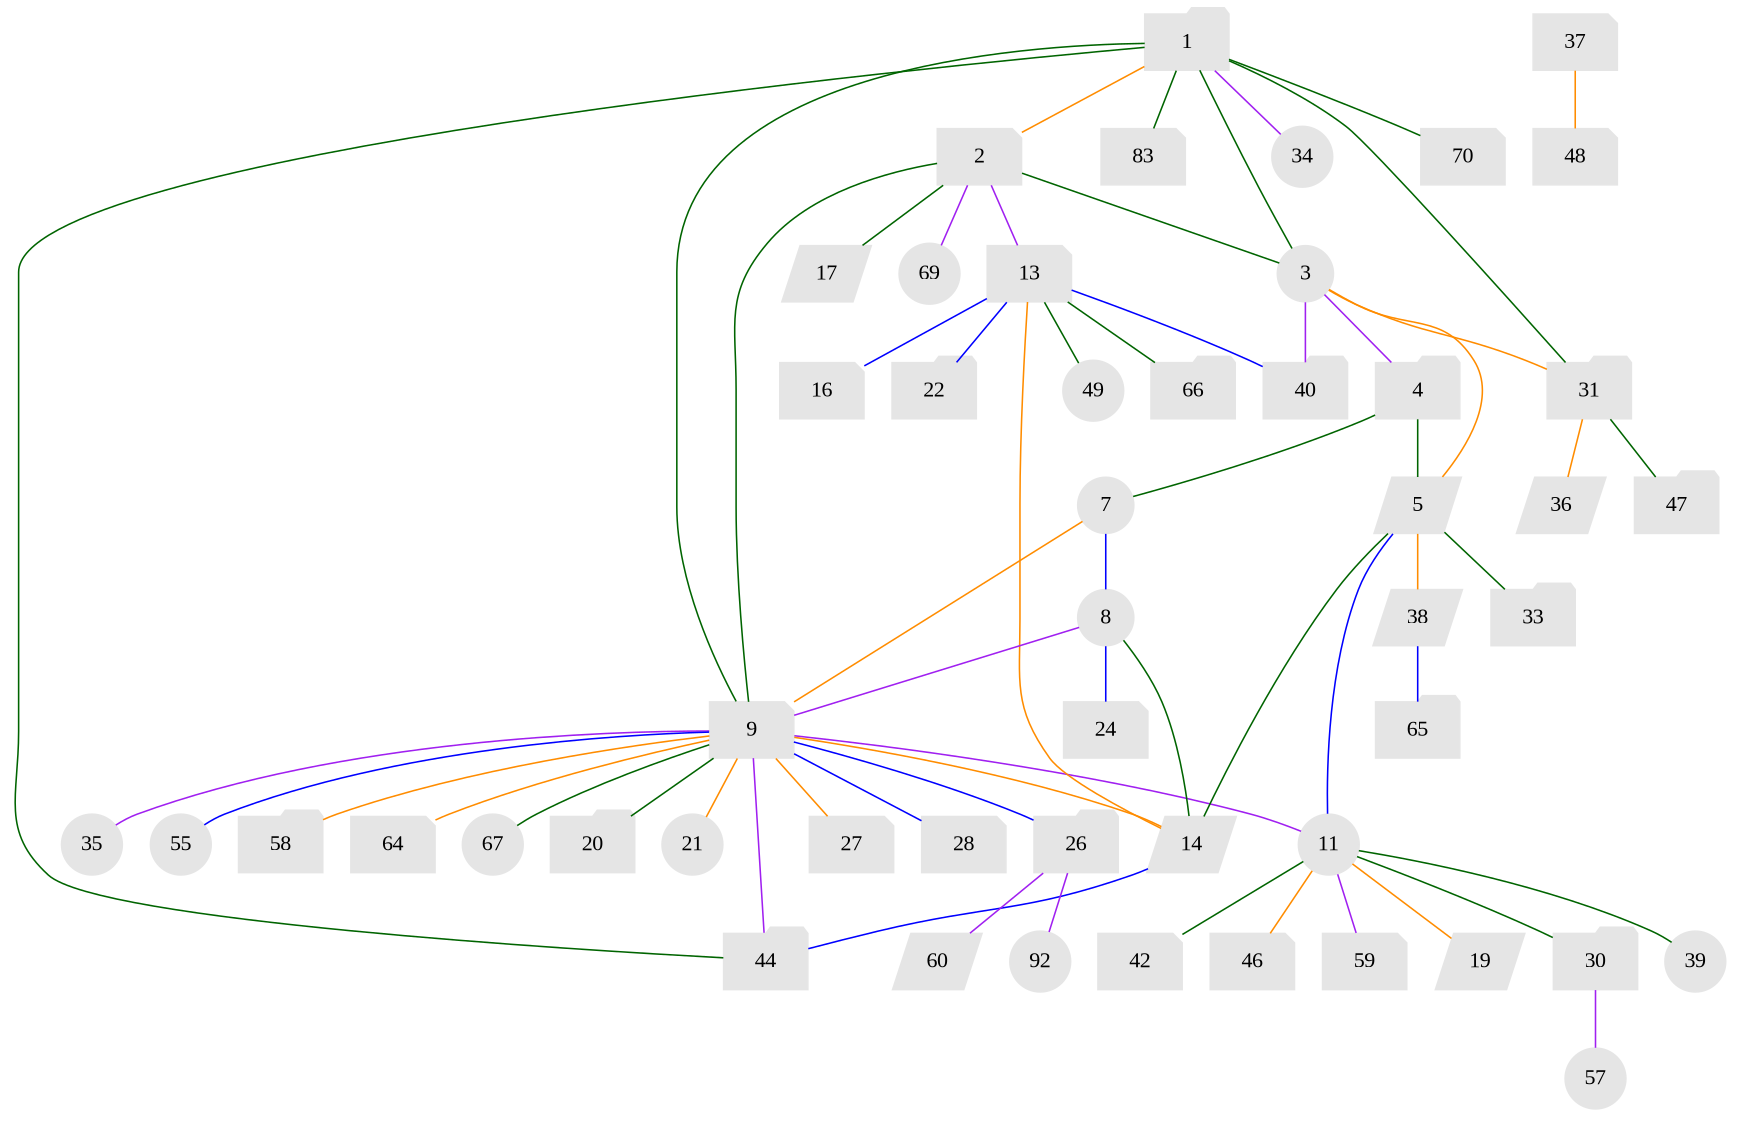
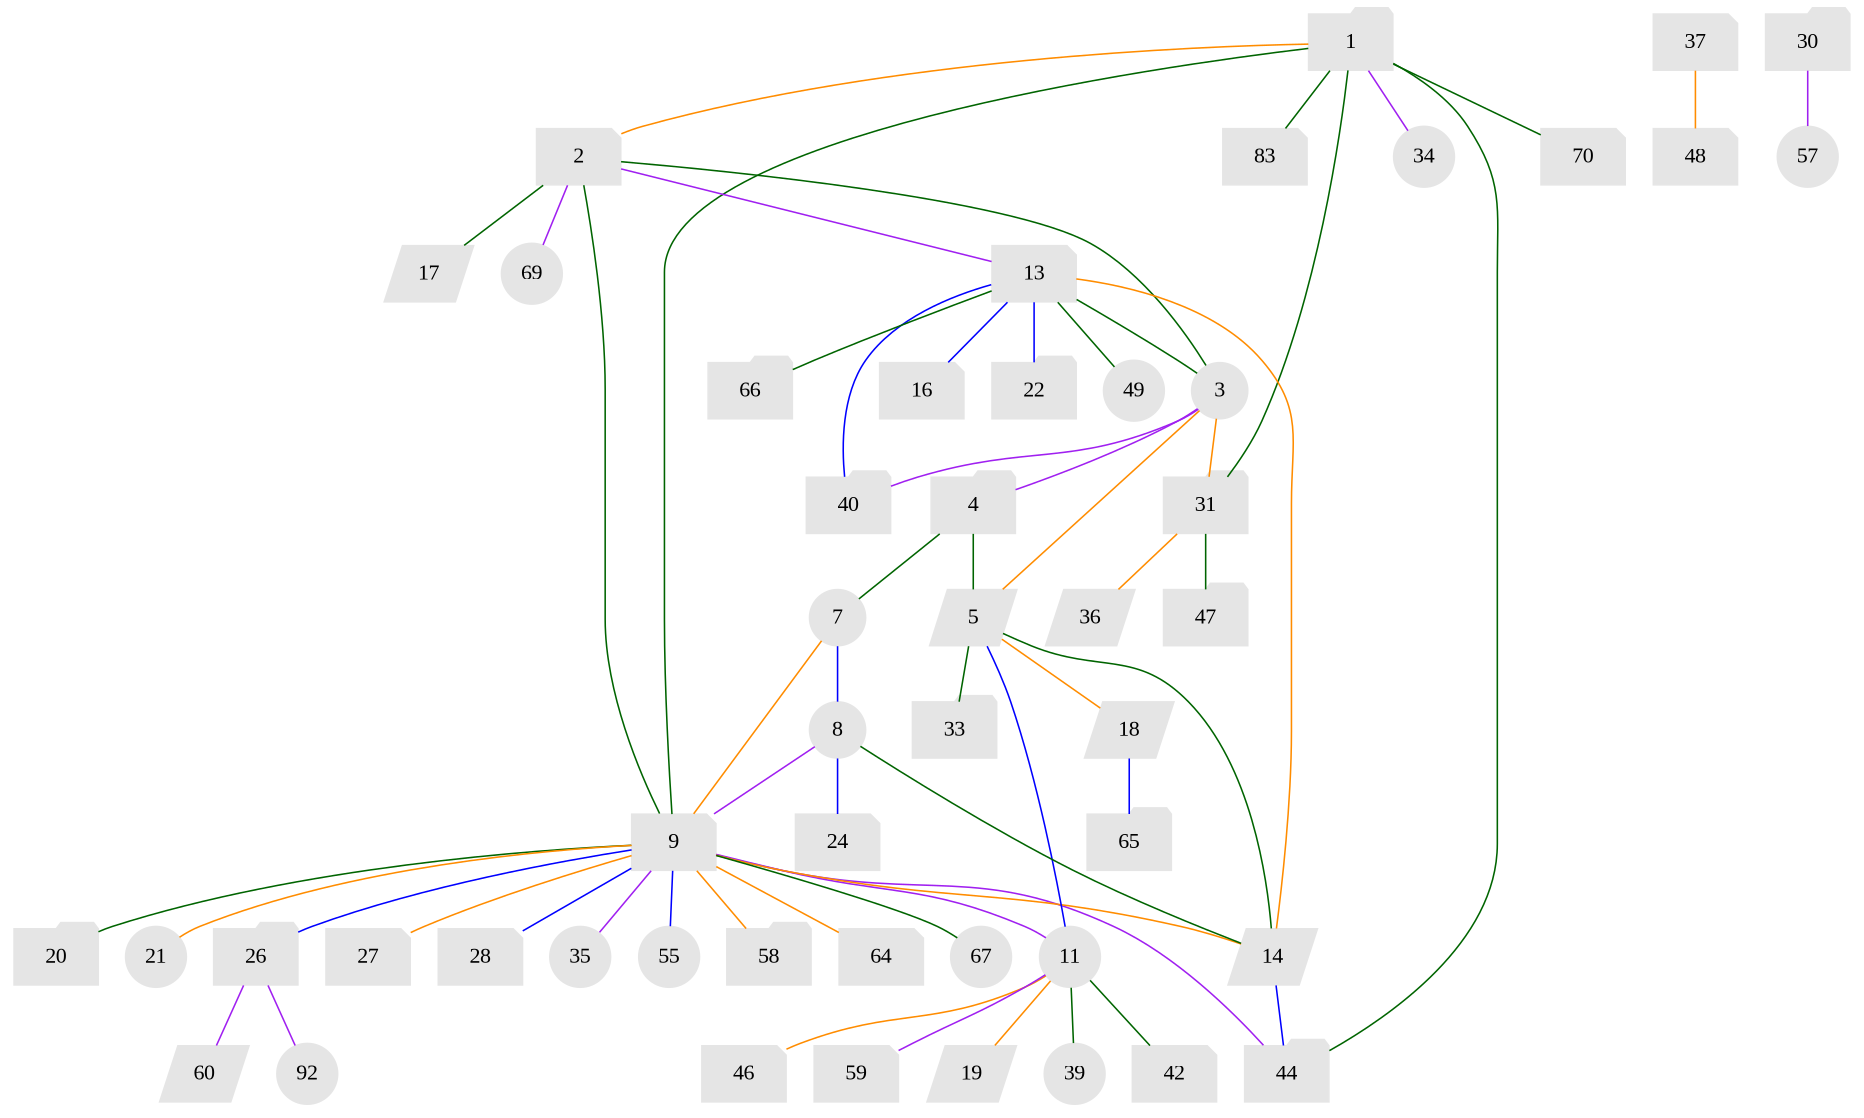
(1245, 160) -> (1137, 335)
(1418, 618) -> (1129, 730)
(1456, 895) -> none
